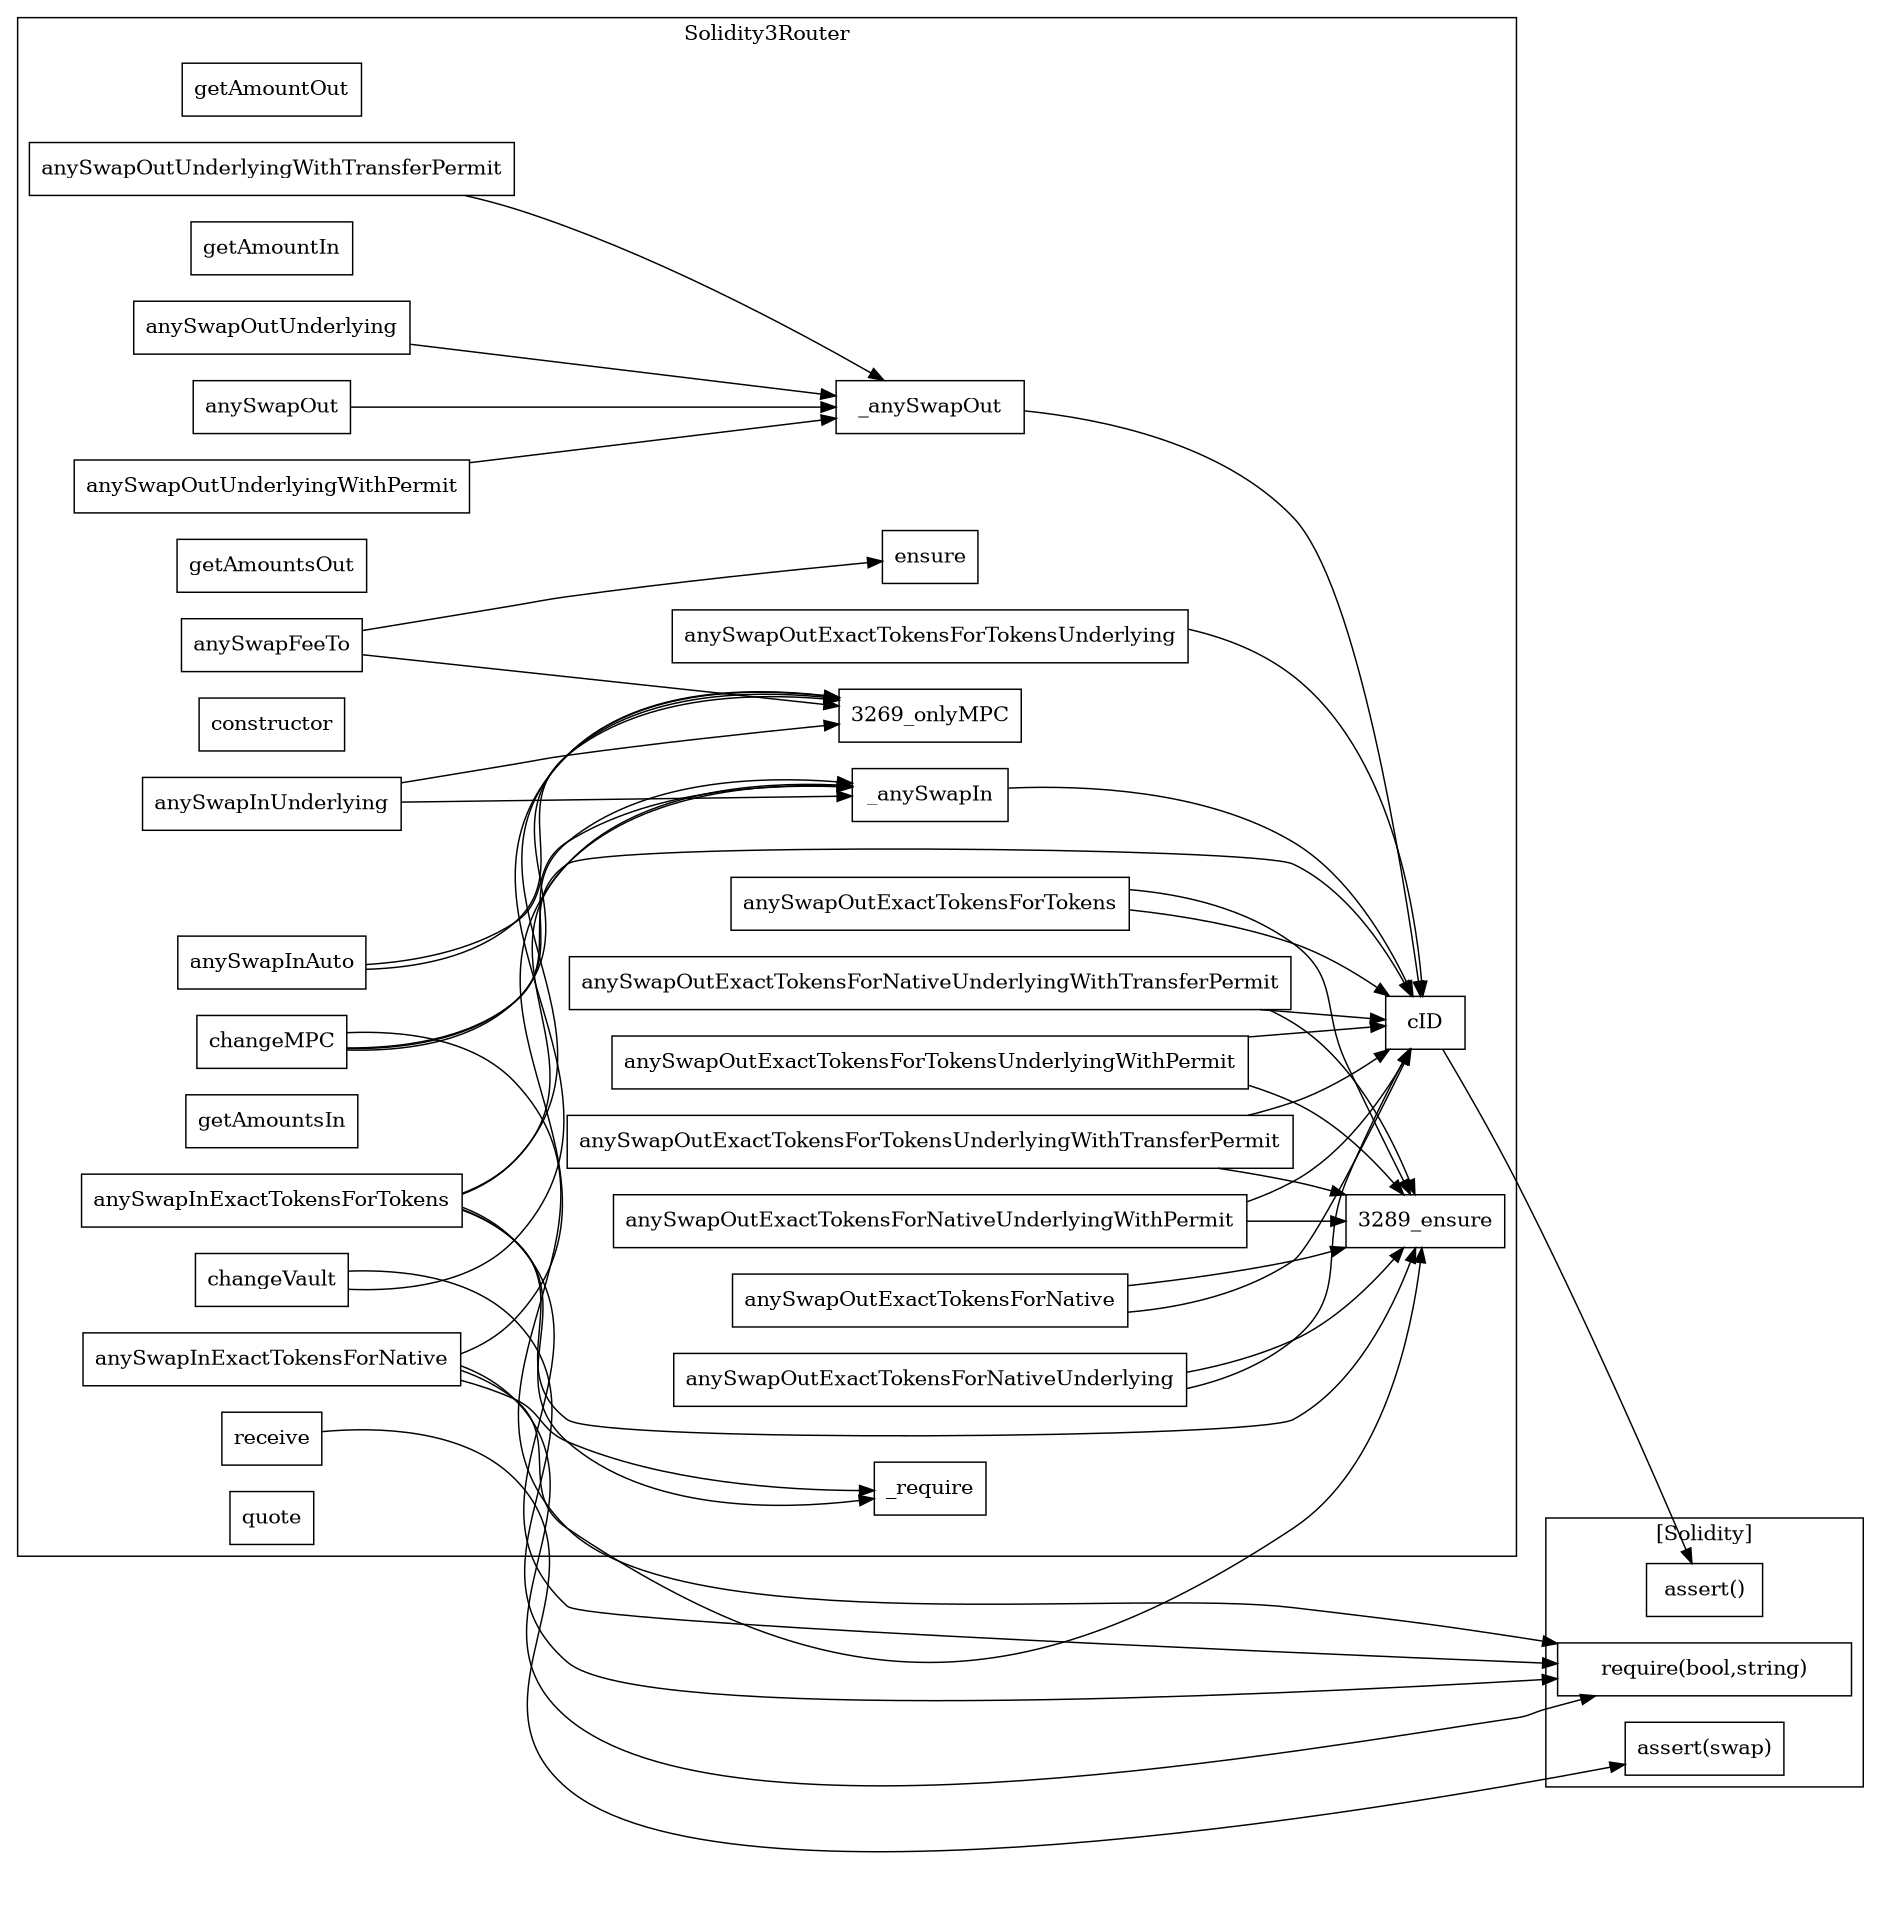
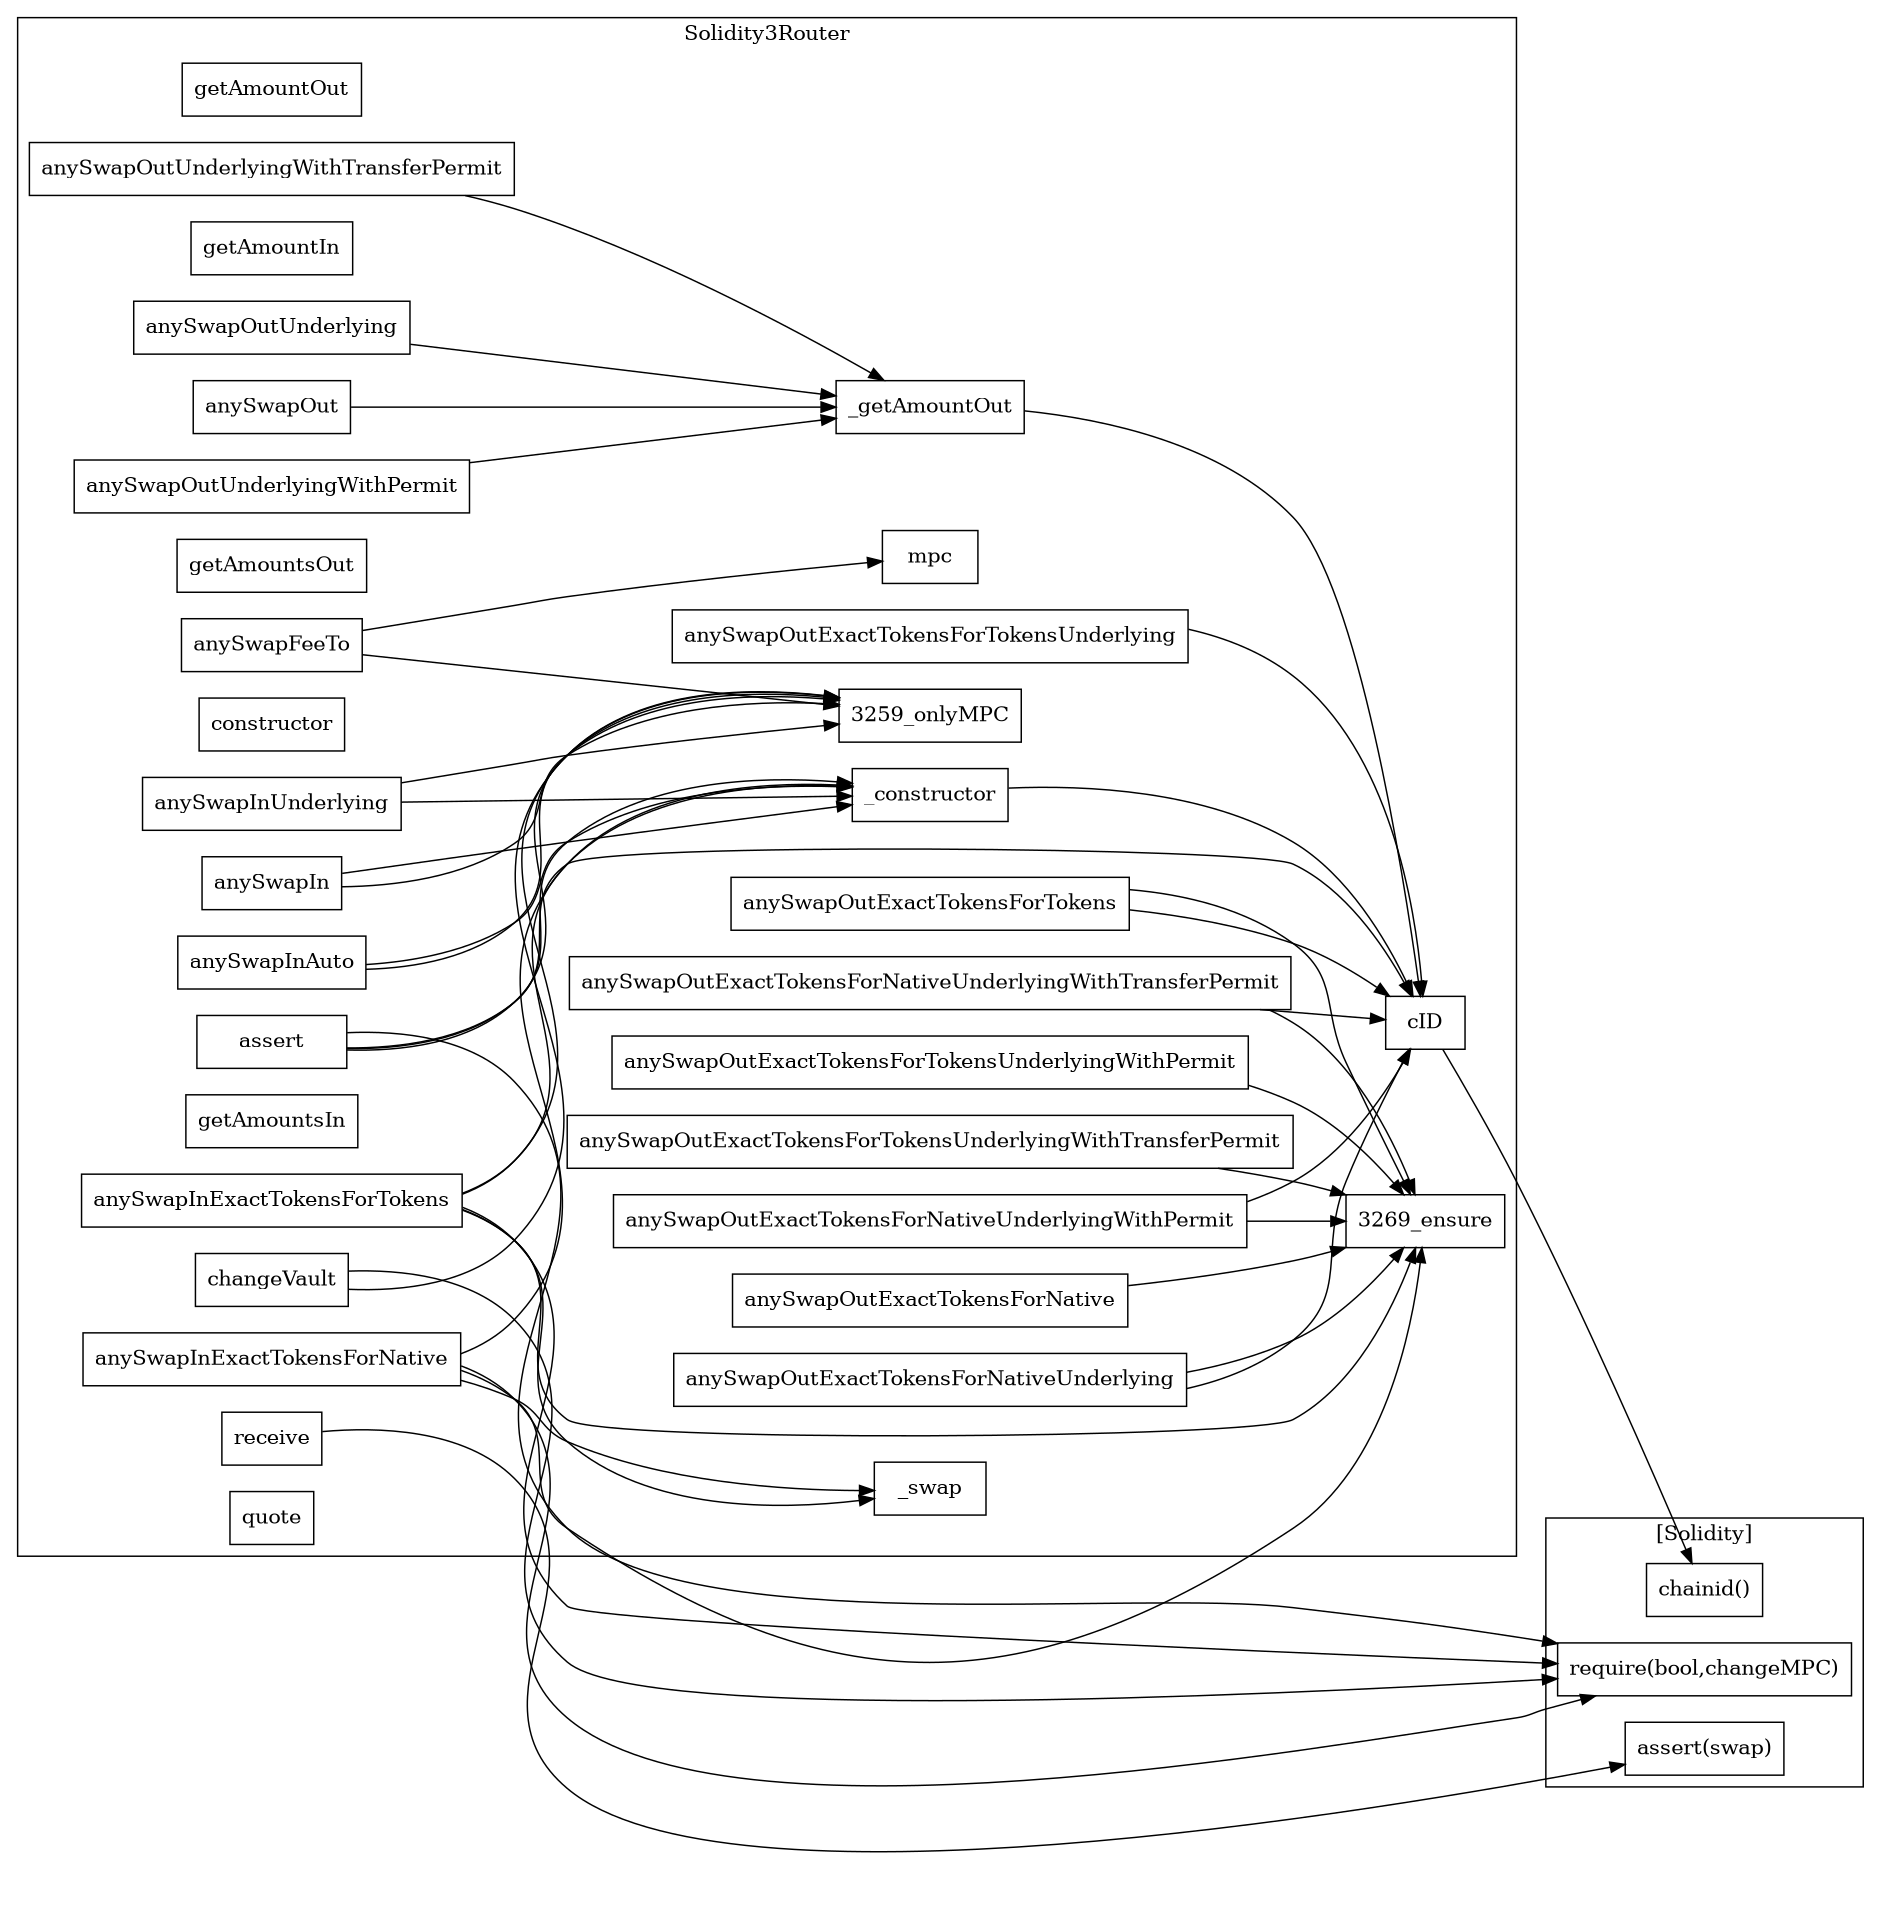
(930, 407) -> (930, 407)
(930, 557) -> (930, 557)
(930, 716) -> (930, 716)
(930, 795) -> (930, 795)
none -> (272, 883)
(1322, 1031) -> none
(272, 1042) -> (272, 1042)
(1315, 1093) -> none
(1425, 1221) -> (1425, 1221)
(1310, 1240) -> none
(930, 1489) -> (930, 1489)
(1705, 1590) -> (1705, 1590)
(1705, 1669) -> (1705, 1669)
